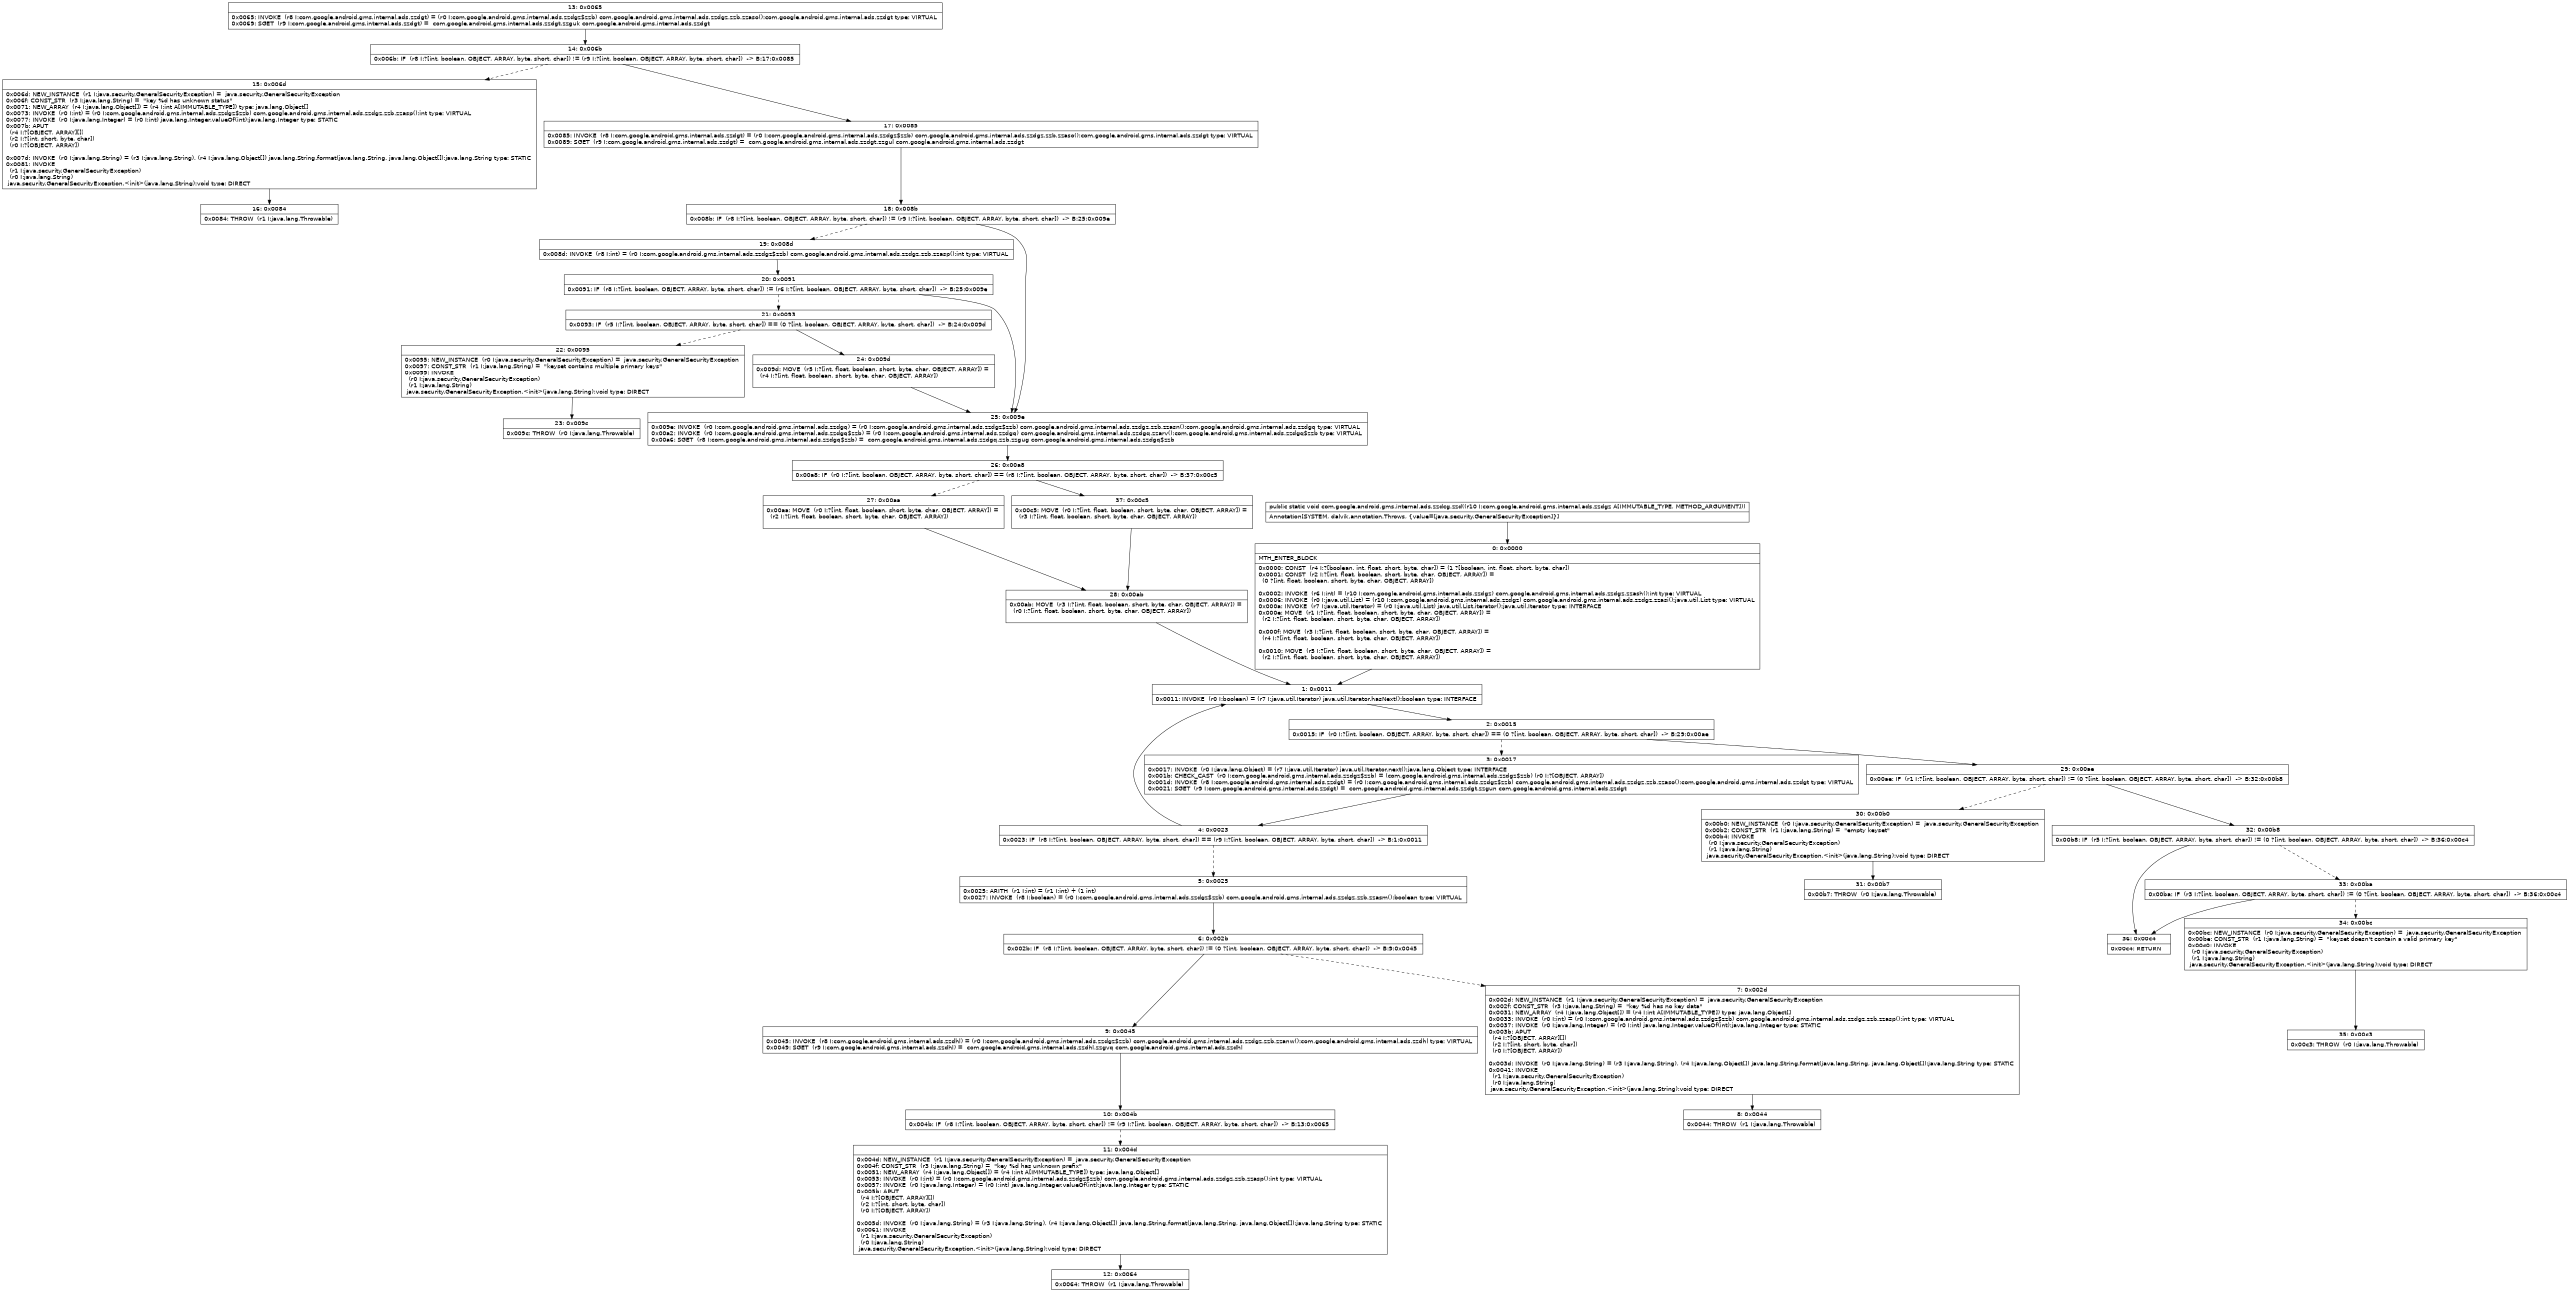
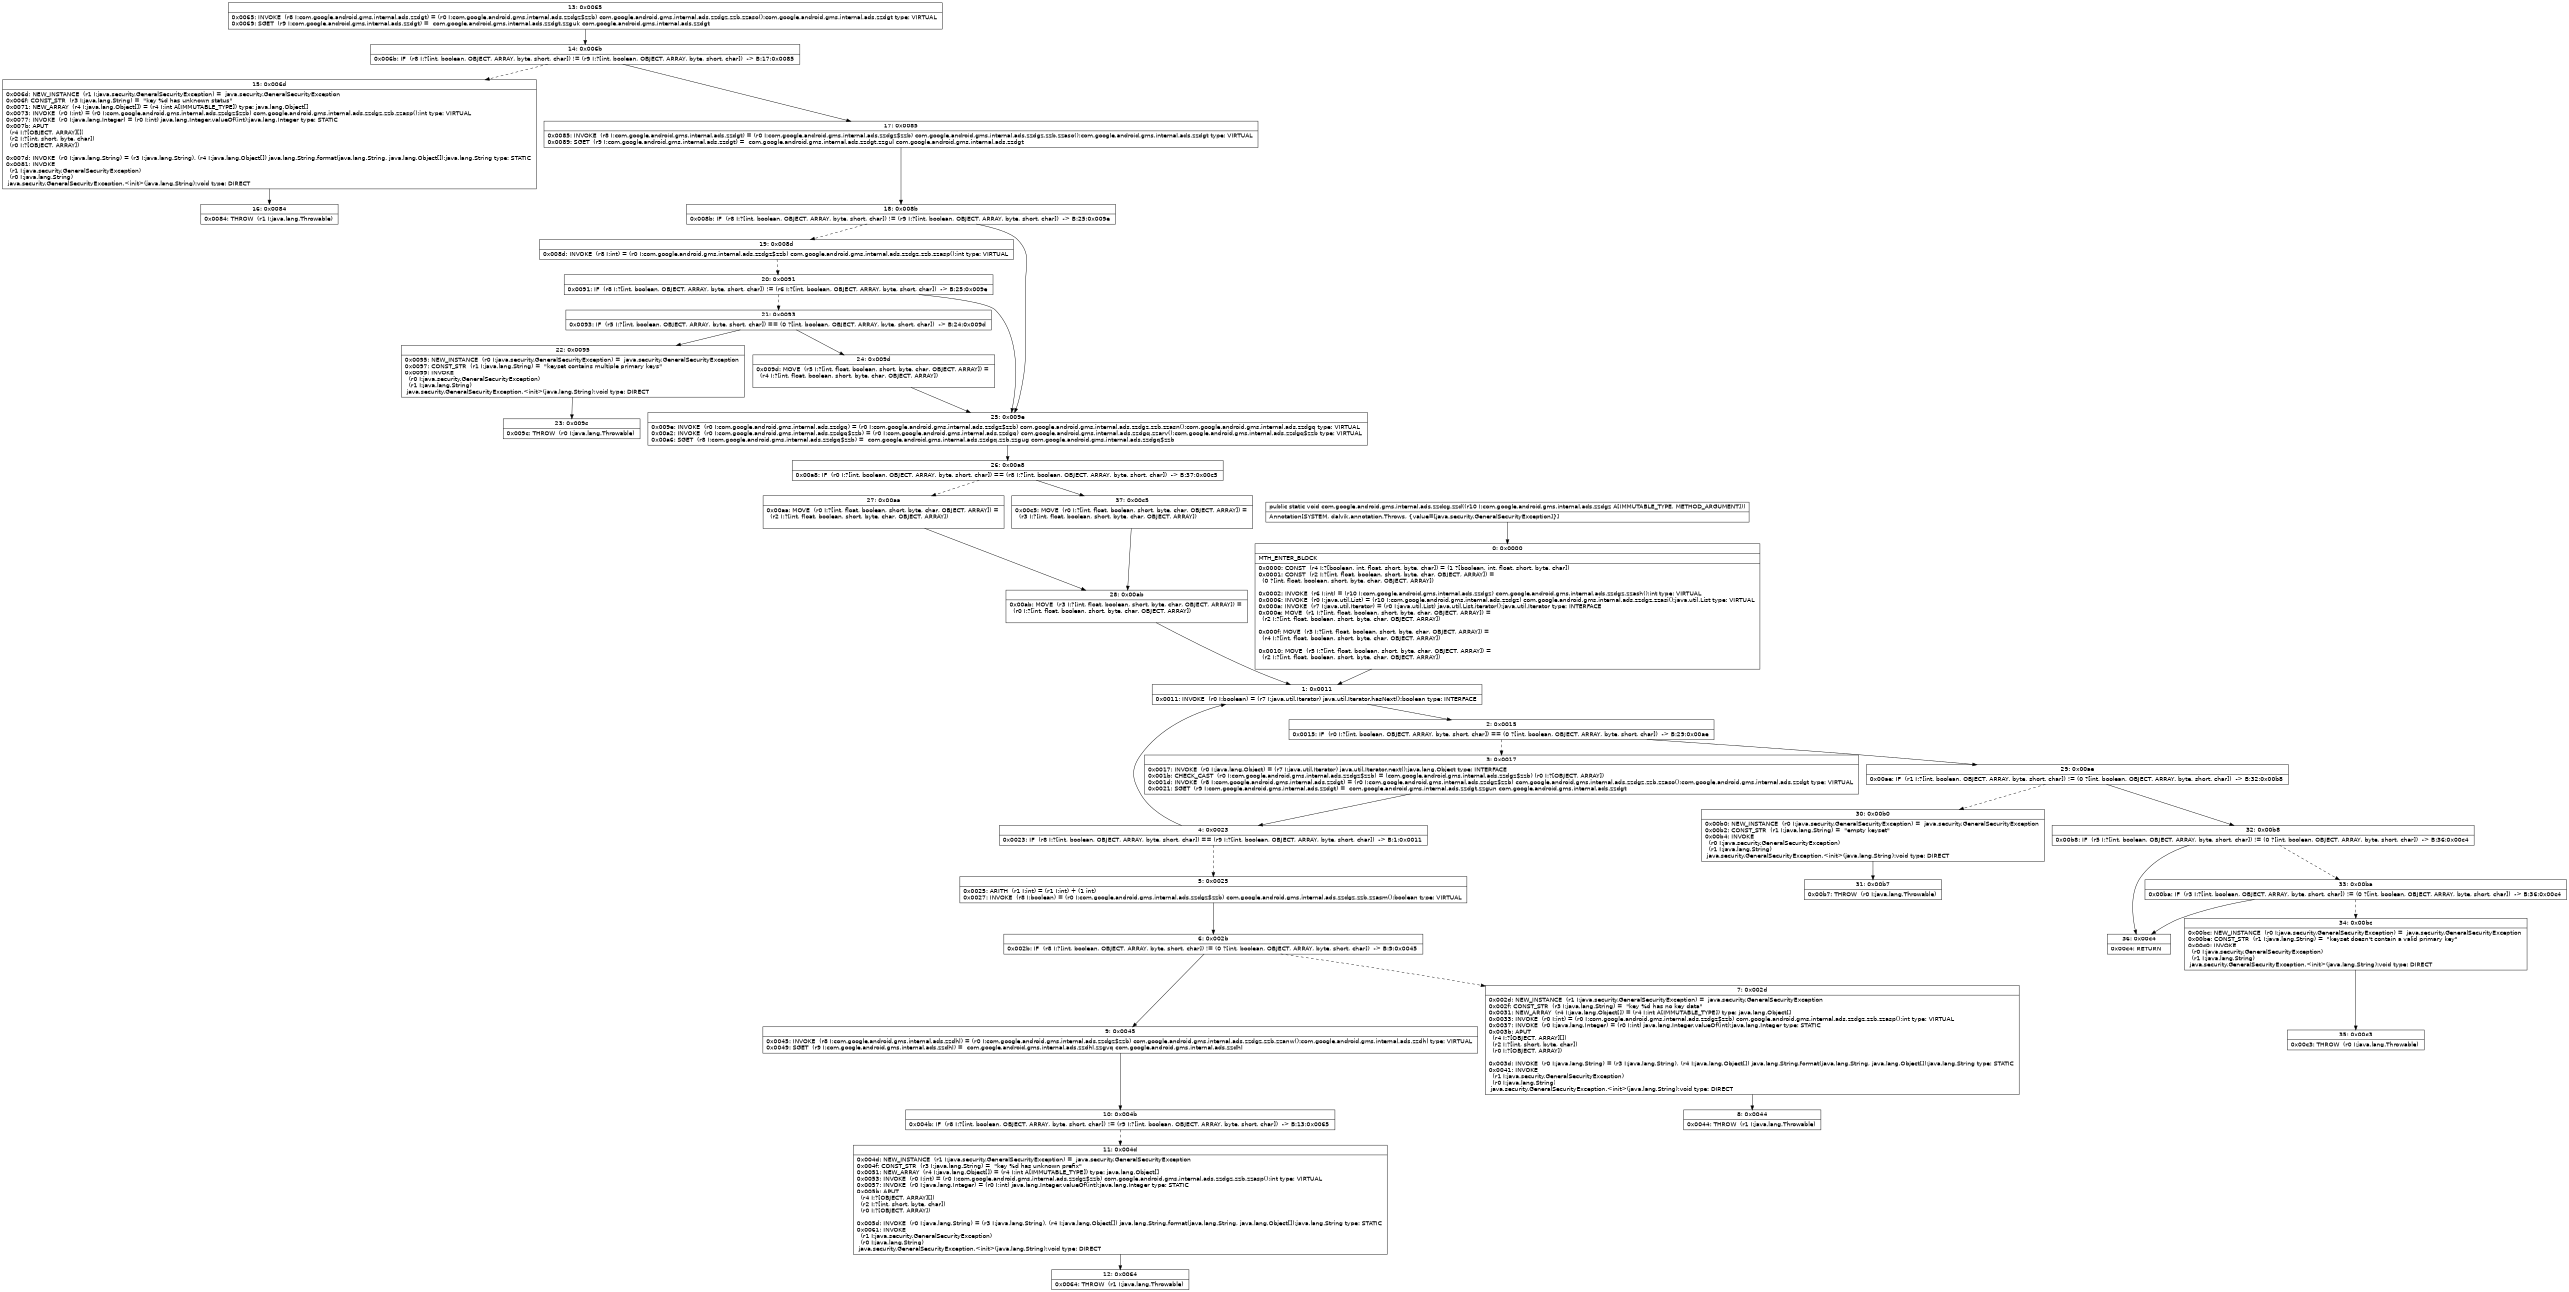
(777, 265) -> (777, 265)
(710, 337) -> (710, 337)
